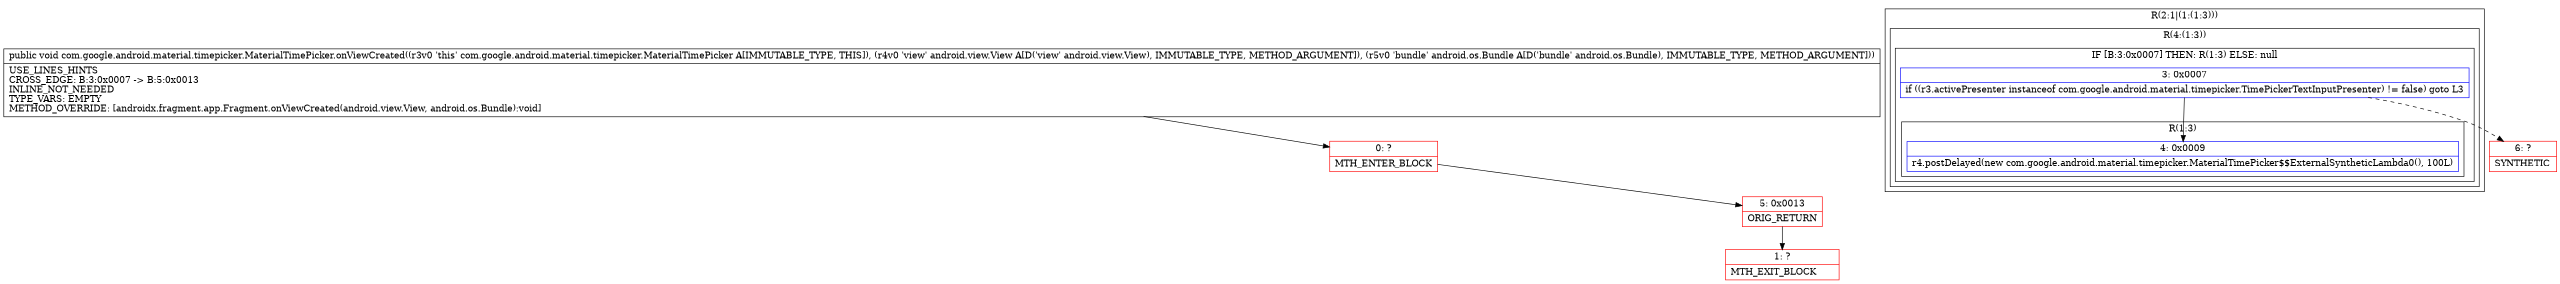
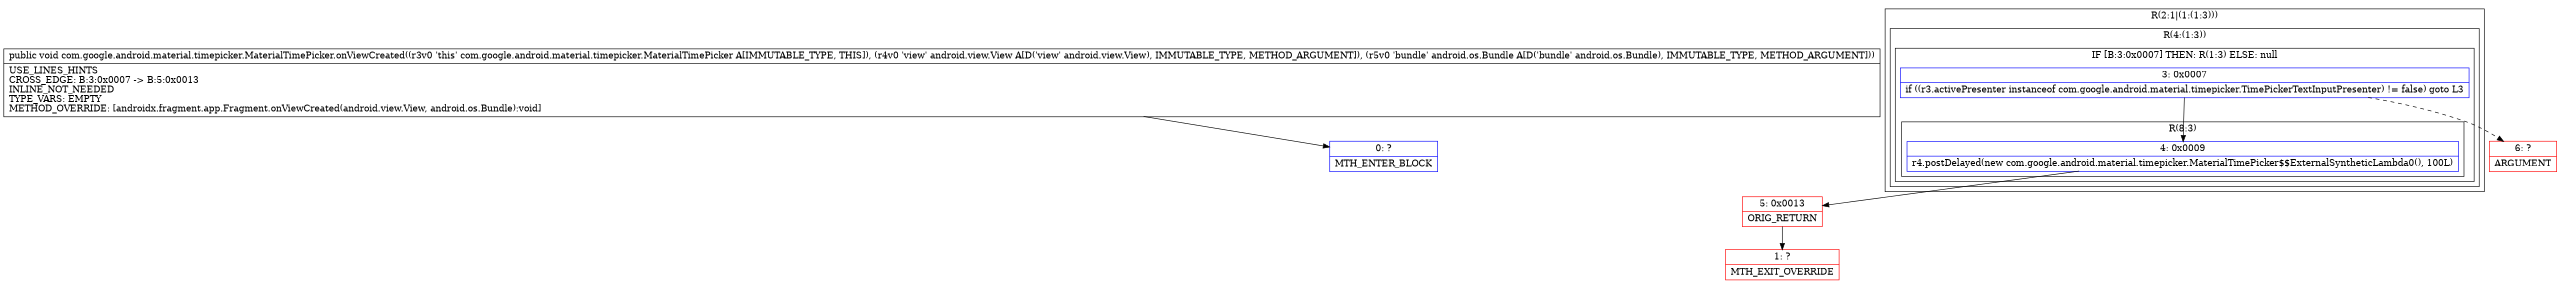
(2183, 129) -> (2183, 129)
(1384, 156) -> (1384, 156)
(2522, 164) -> (2523, 164)
(1587, 185) -> (1898, 195)
(1774, 272) -> (1782, 272)
